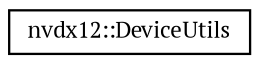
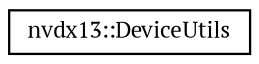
(130, 32) -> (130, 32)
